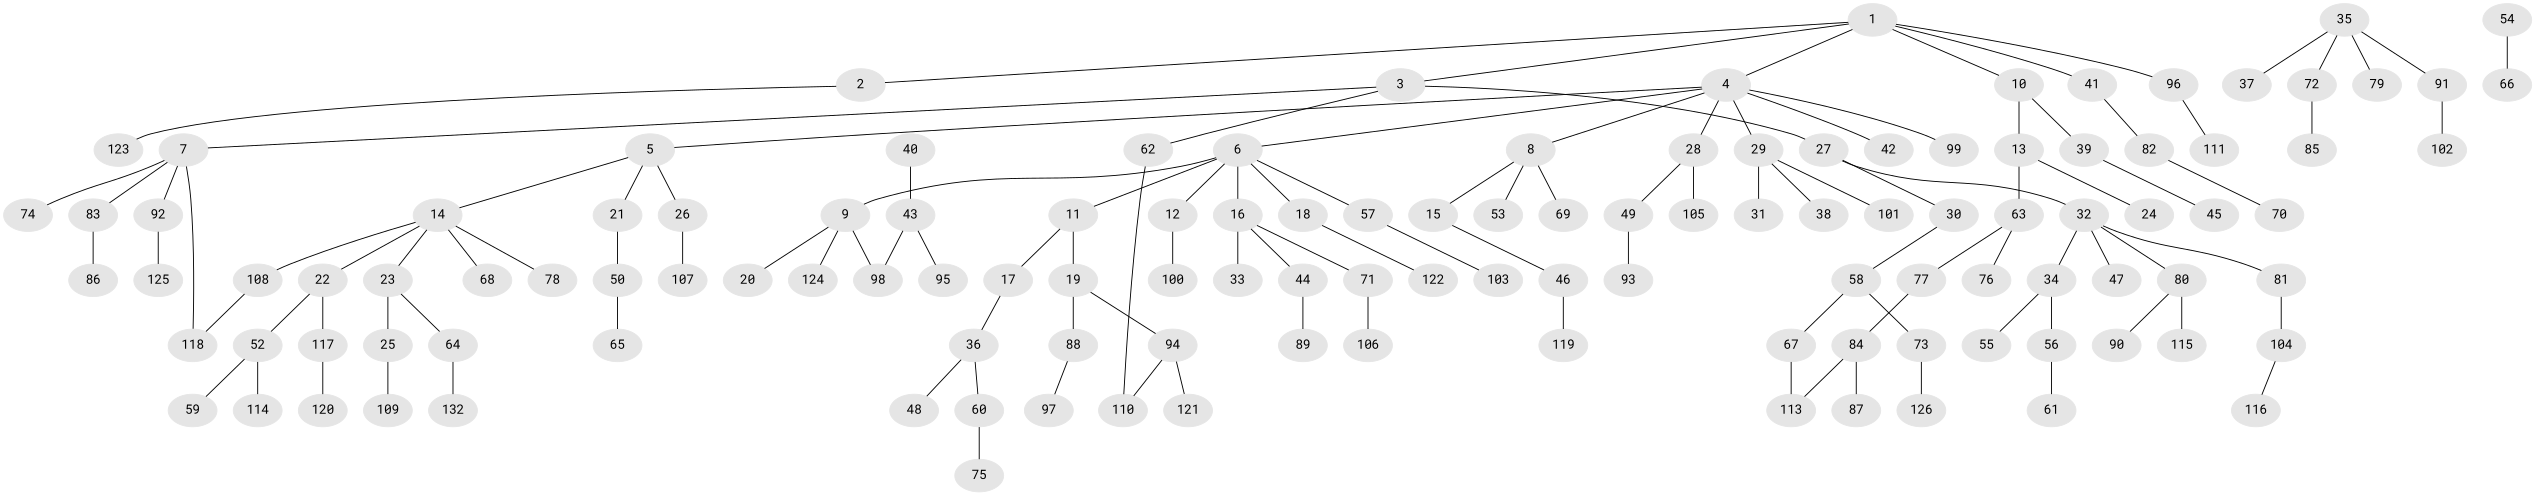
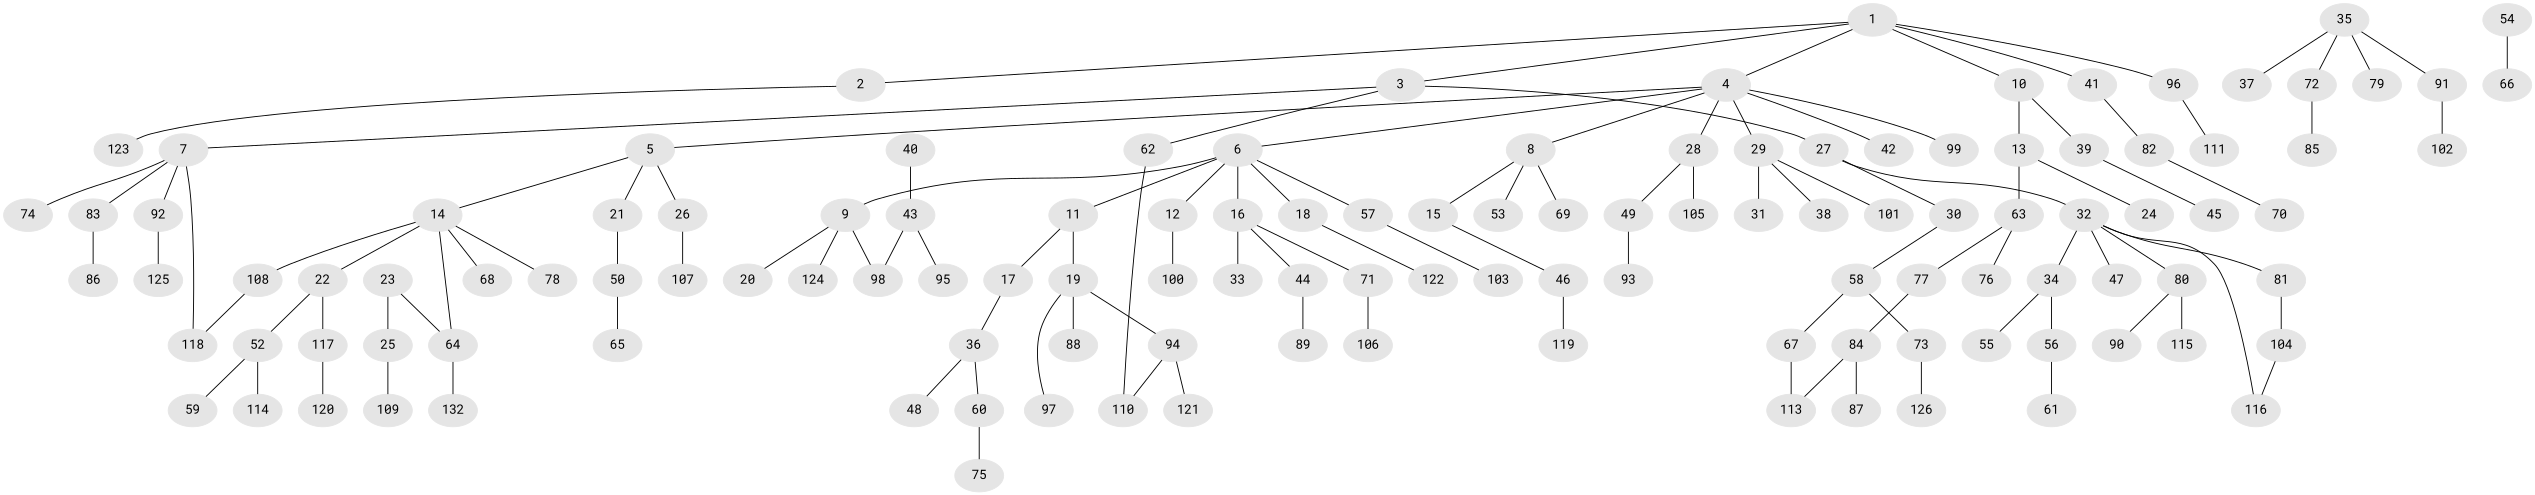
(413, 248) -> (445, 280)
none -> (2219, 271)
(1061, 378) -> (1038, 342)
